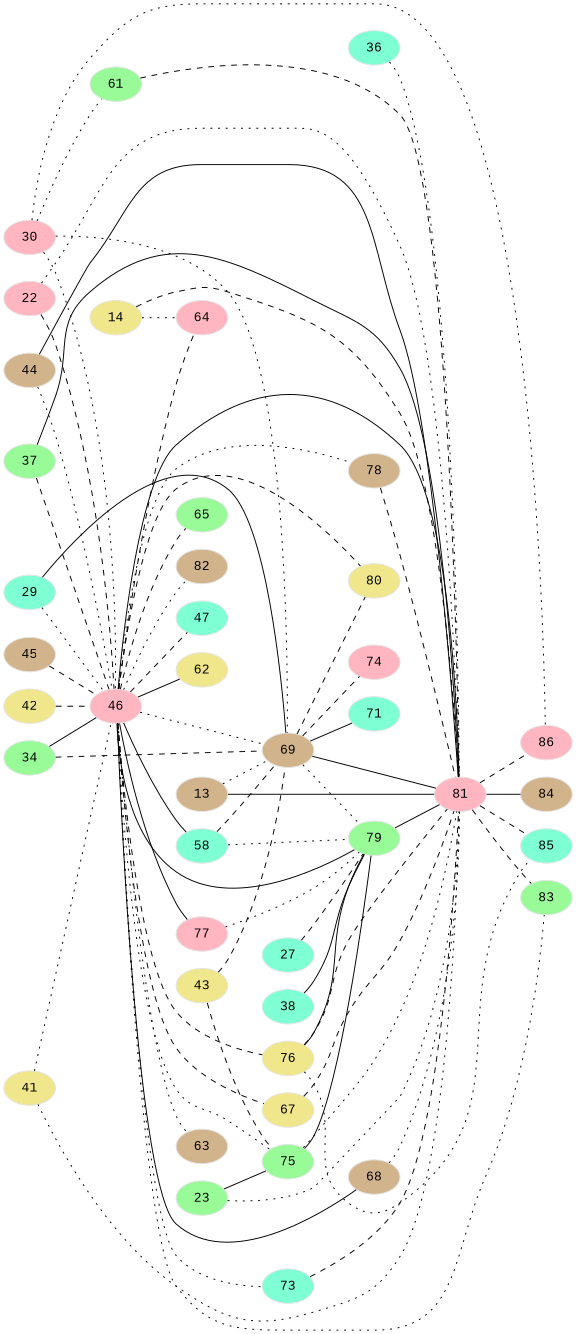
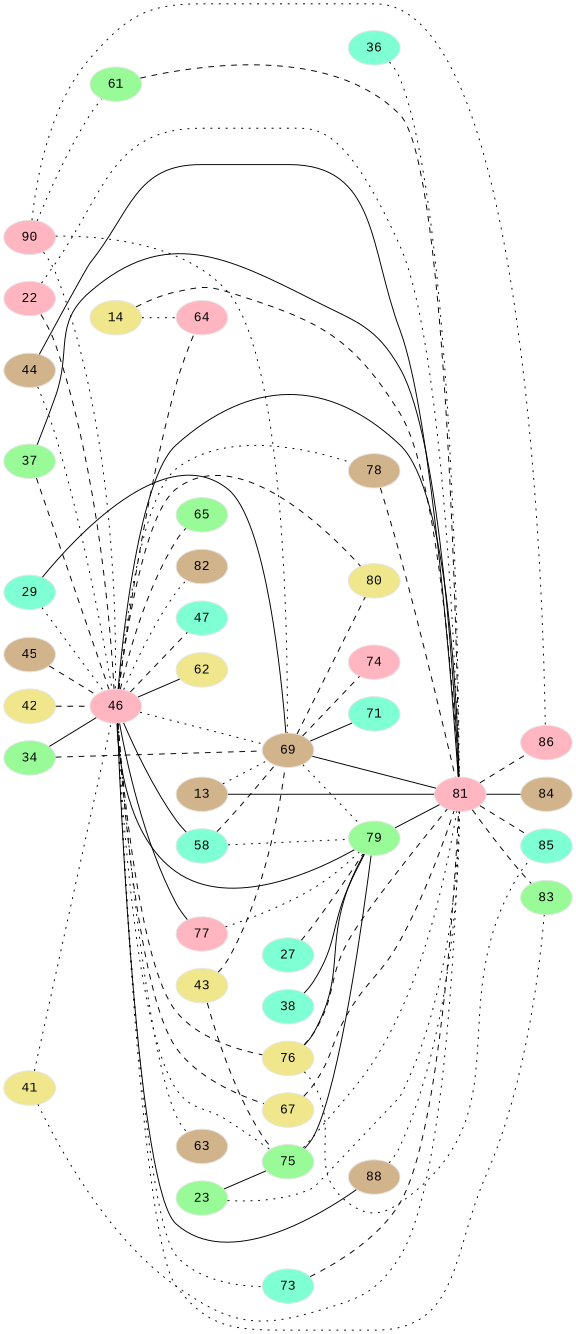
(30, 237) -> (30, 237)
(374, 1177) -> (374, 1177)
